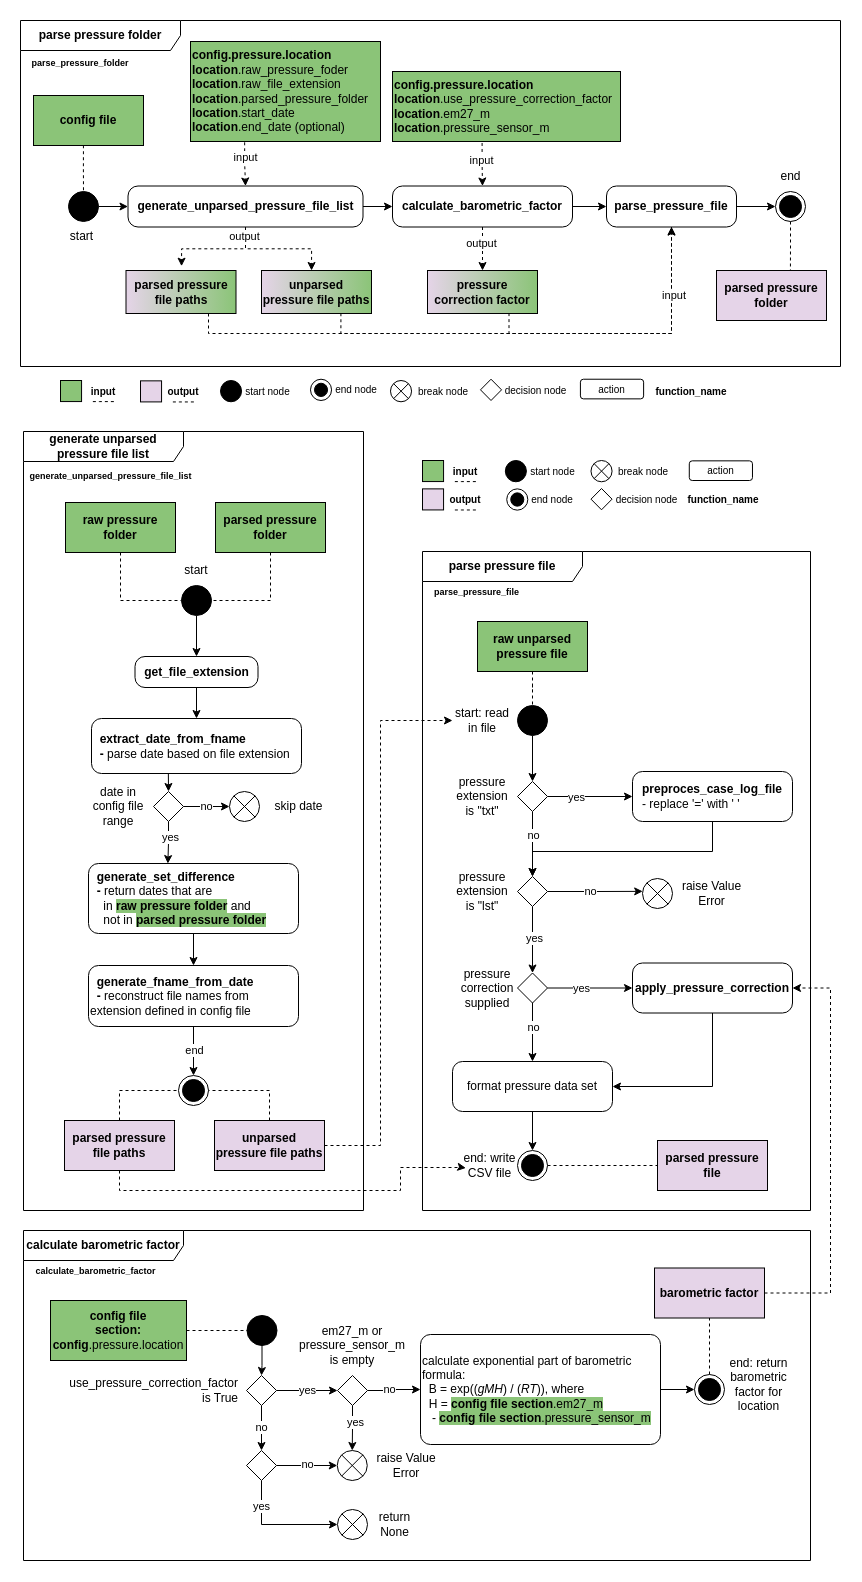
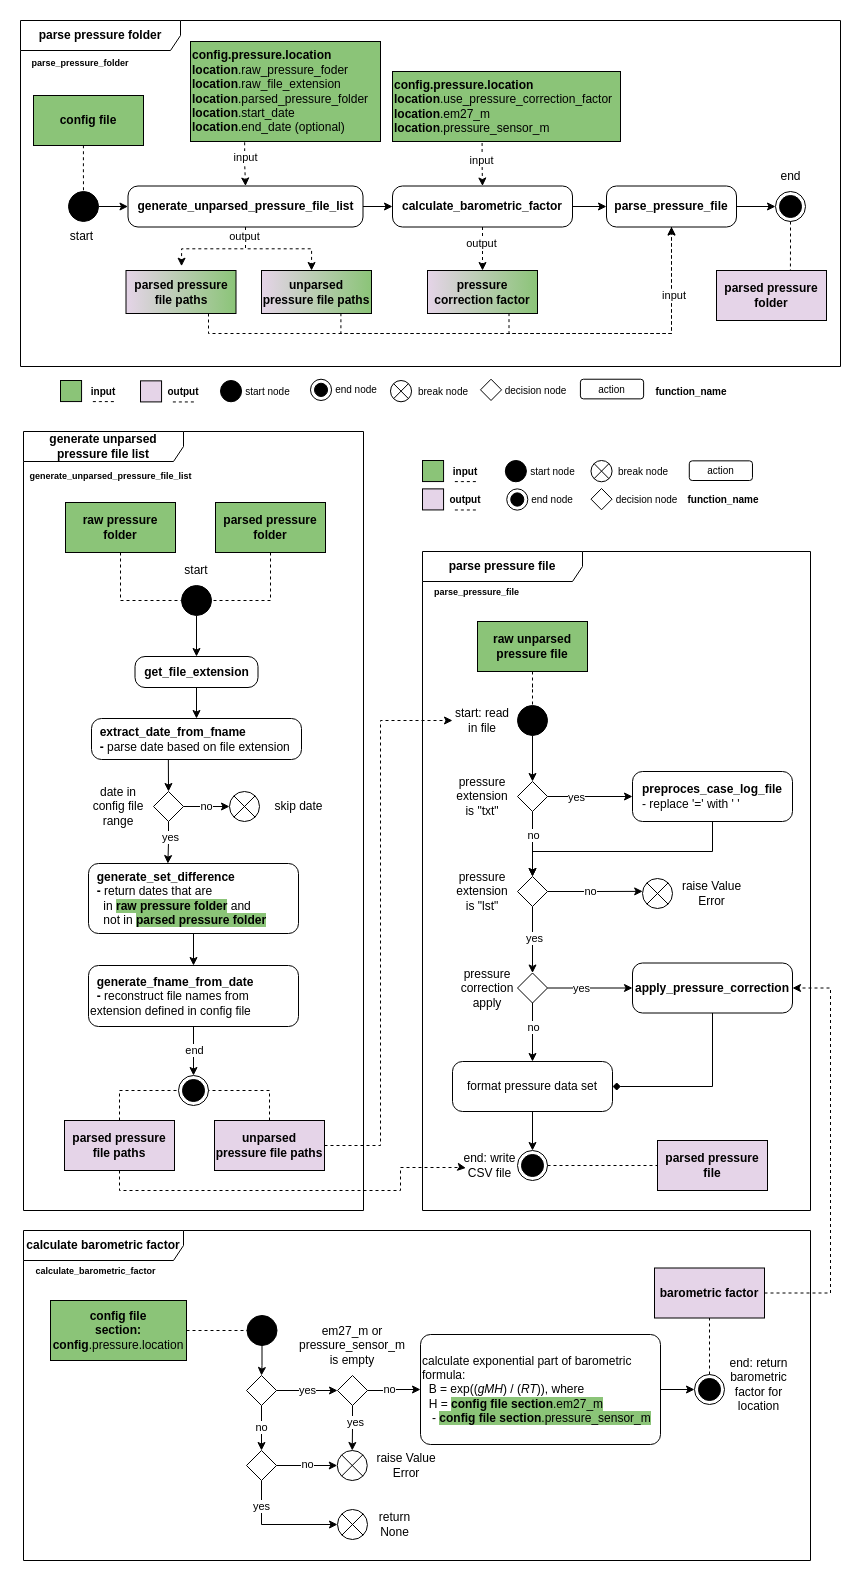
(197, 746) -> (197, 739)
(488, 989) -> (488, 989)
(620, 1087) -> (621, 1087)
(151, 1391) -> none
